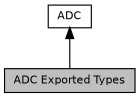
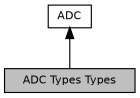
(70, 81) -> (70, 81)
